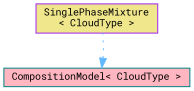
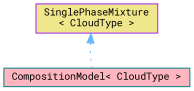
(103, 46) -> (91, 56)
